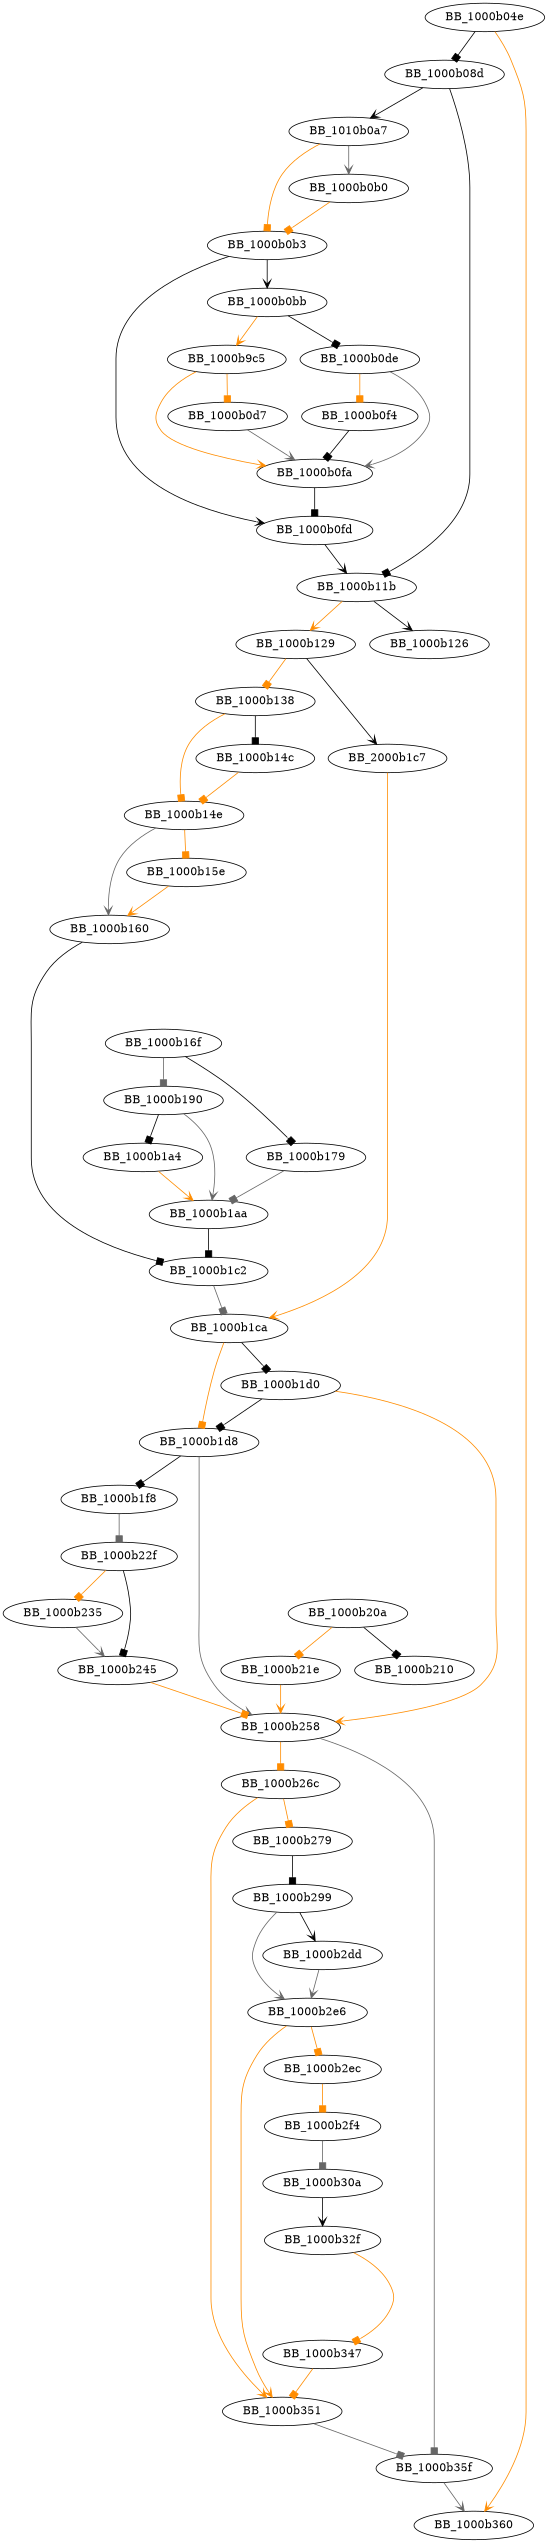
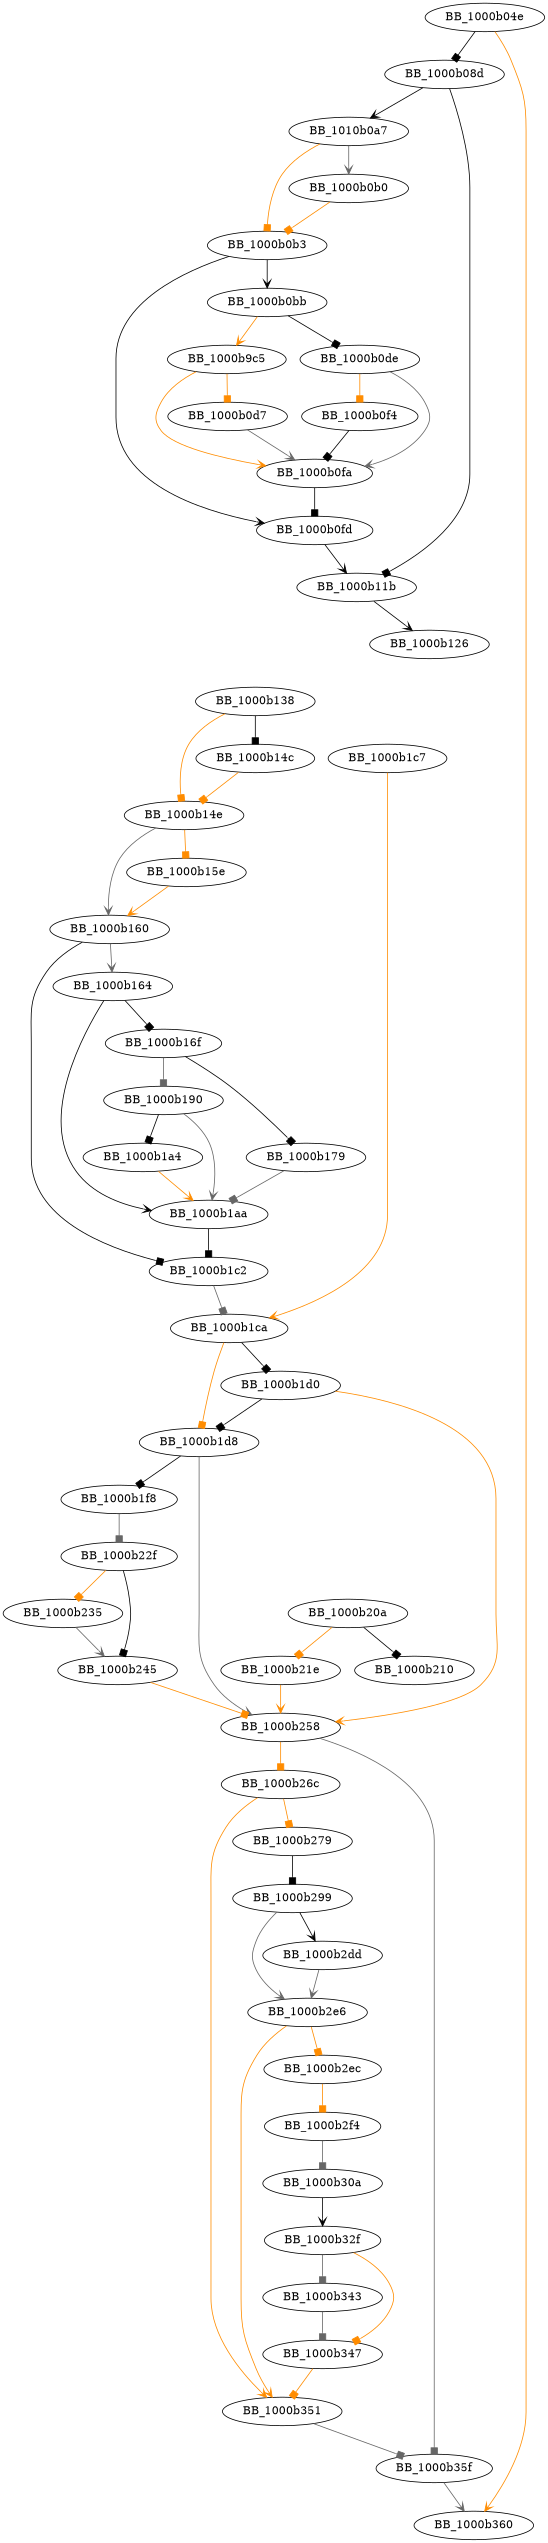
(296, 644) -> none
(388, 758) -> (388, 758)
none -> (113, 986)
none -> (323, 2297)
